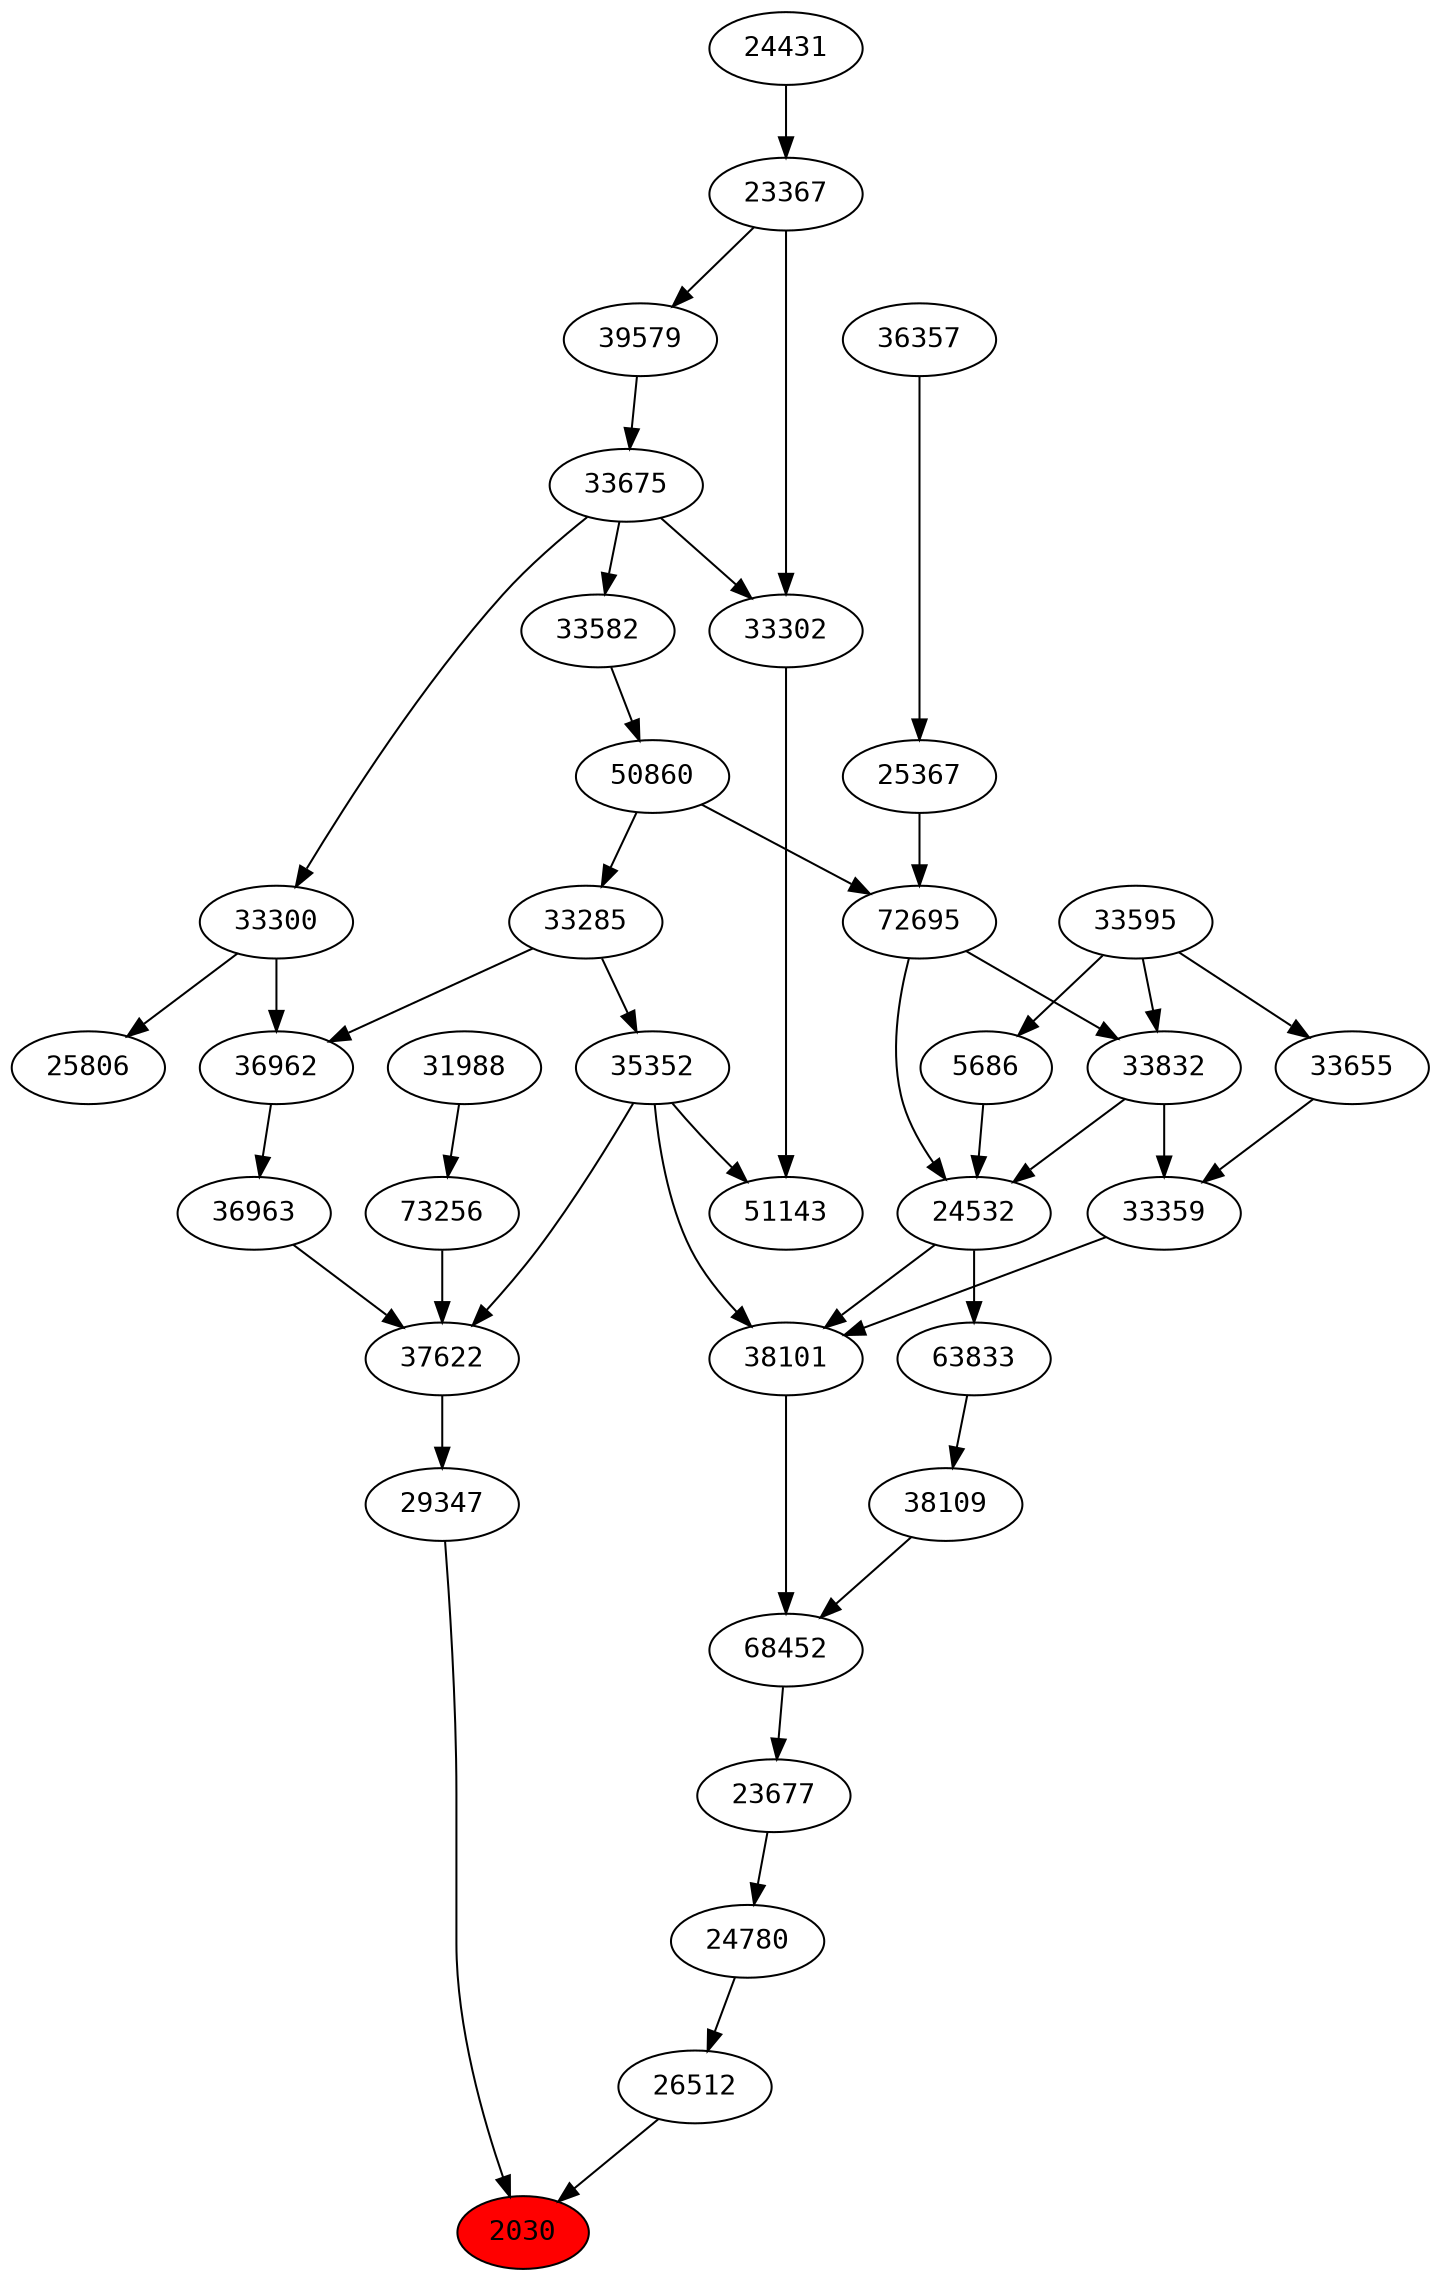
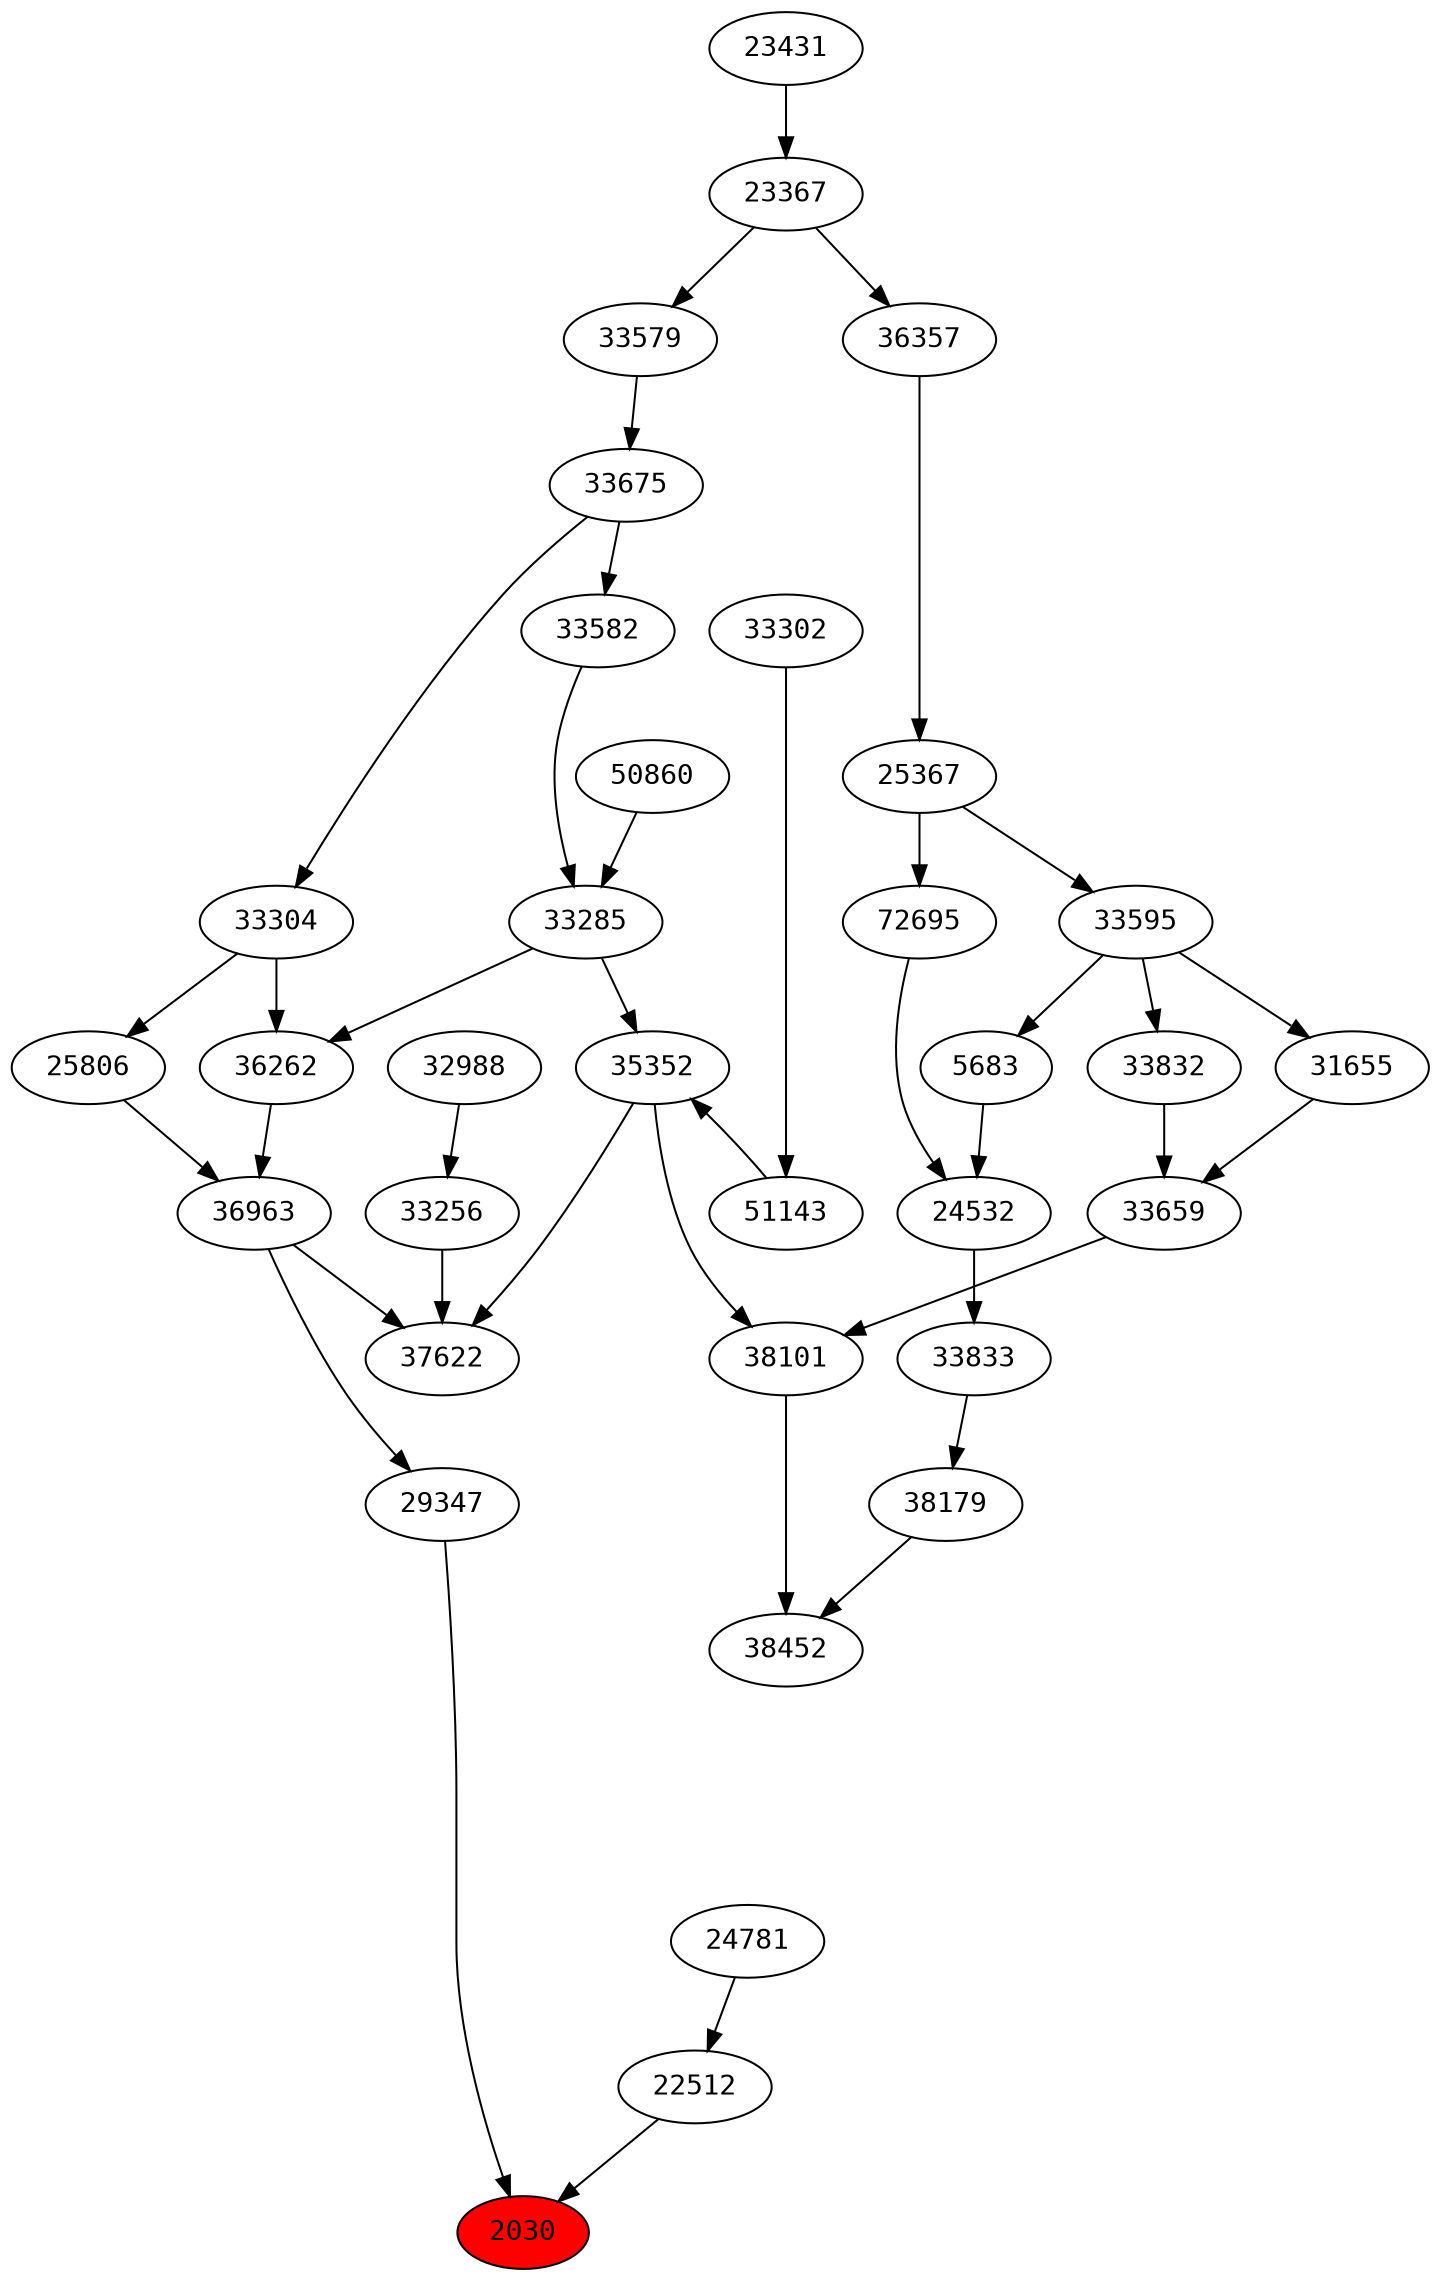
(786, 49) -> (786, 49)
(640, 340) -> (640, 340)
(786, 402) -> (846, 260)
(699, 551) -> none
(622, 694) -> (555, 765)
(773, 842) -> none
none -> (1019, 844)
(276, 922) -> (276, 922)
(1033, 990) -> none
(276, 1068) -> (276, 1068)
(465, 1068) -> (465, 1068)
(986, 1068) -> (986, 1068)
(1352, 1068) -> (1352, 1068)
none -> (163, 1134)
(1078, 1134) -> none
(701, 1136) -> (737, 1145)
(442, 1213) -> (442, 1213)
(1164, 1213) -> (1164, 1213)
(888, 1280) -> none
(974, 1359) -> (974, 1359)
(442, 1422) -> (324, 1358)
(946, 1505) -> (946, 1505)
(786, 1650) -> (786, 1650)
(774, 1796) -> none
(748, 1941) -> (748, 1941)
(695, 2087) -> (695, 2087)
